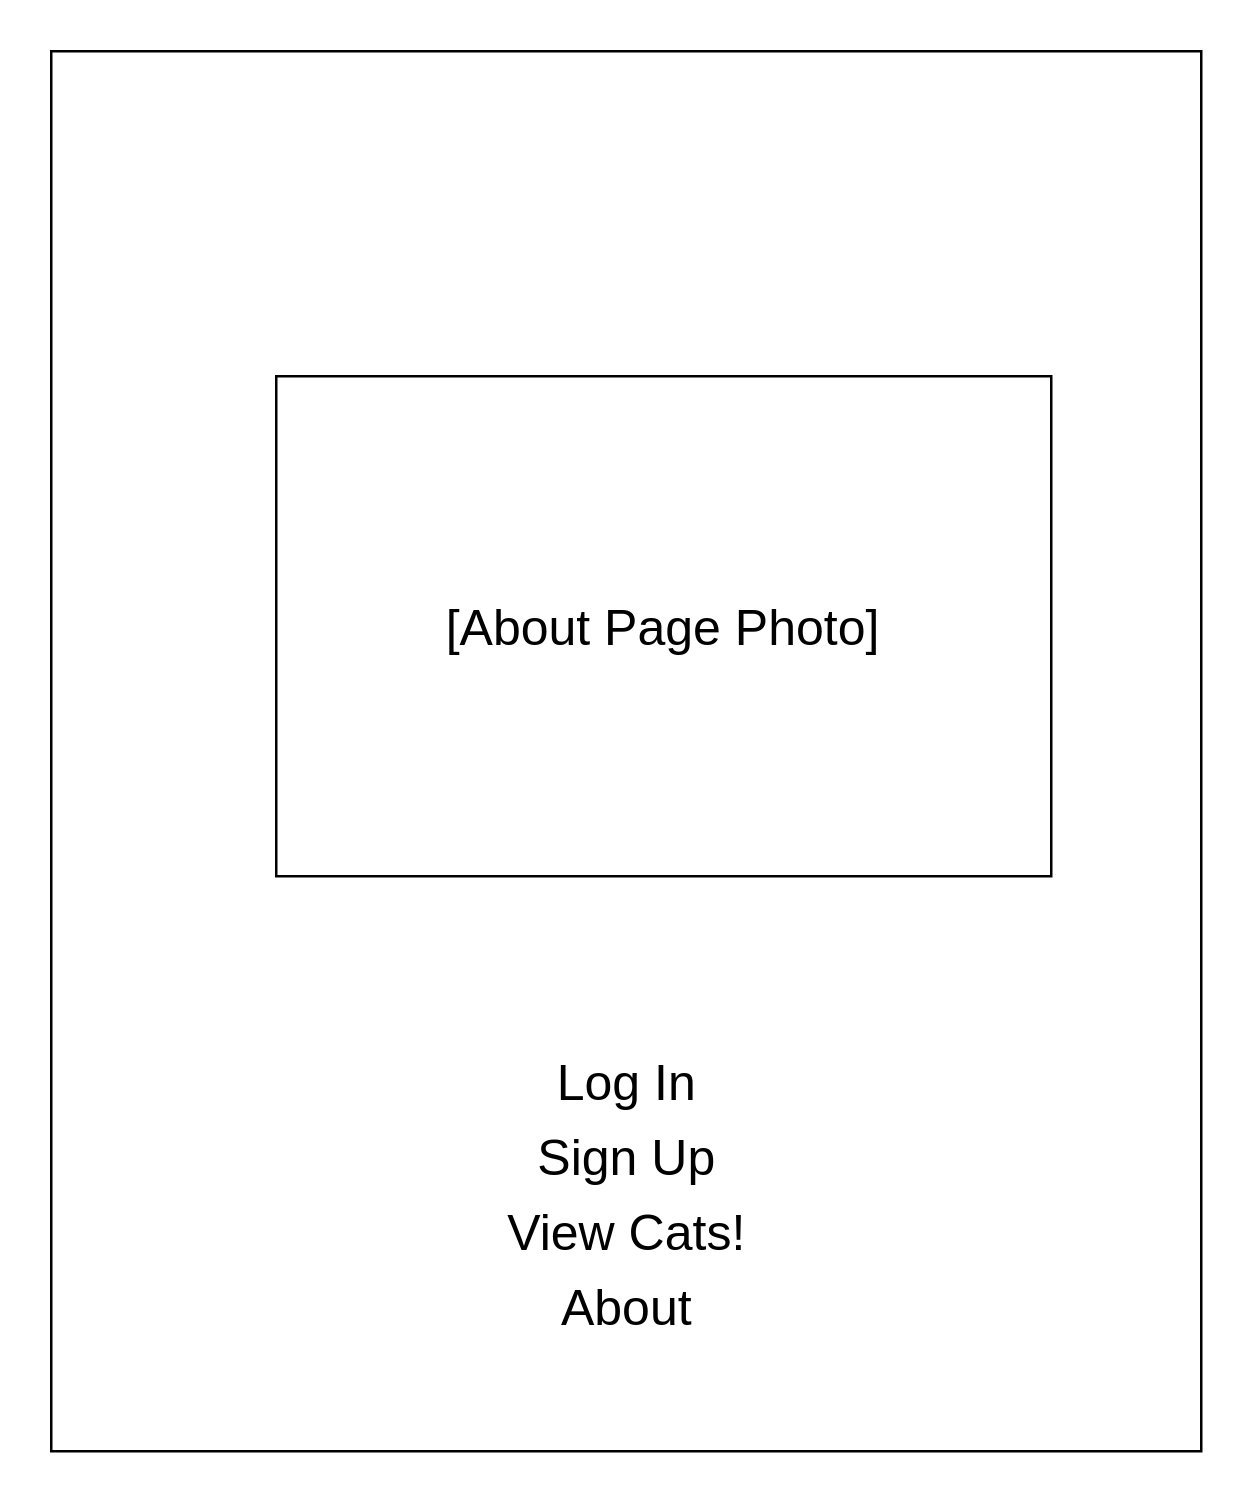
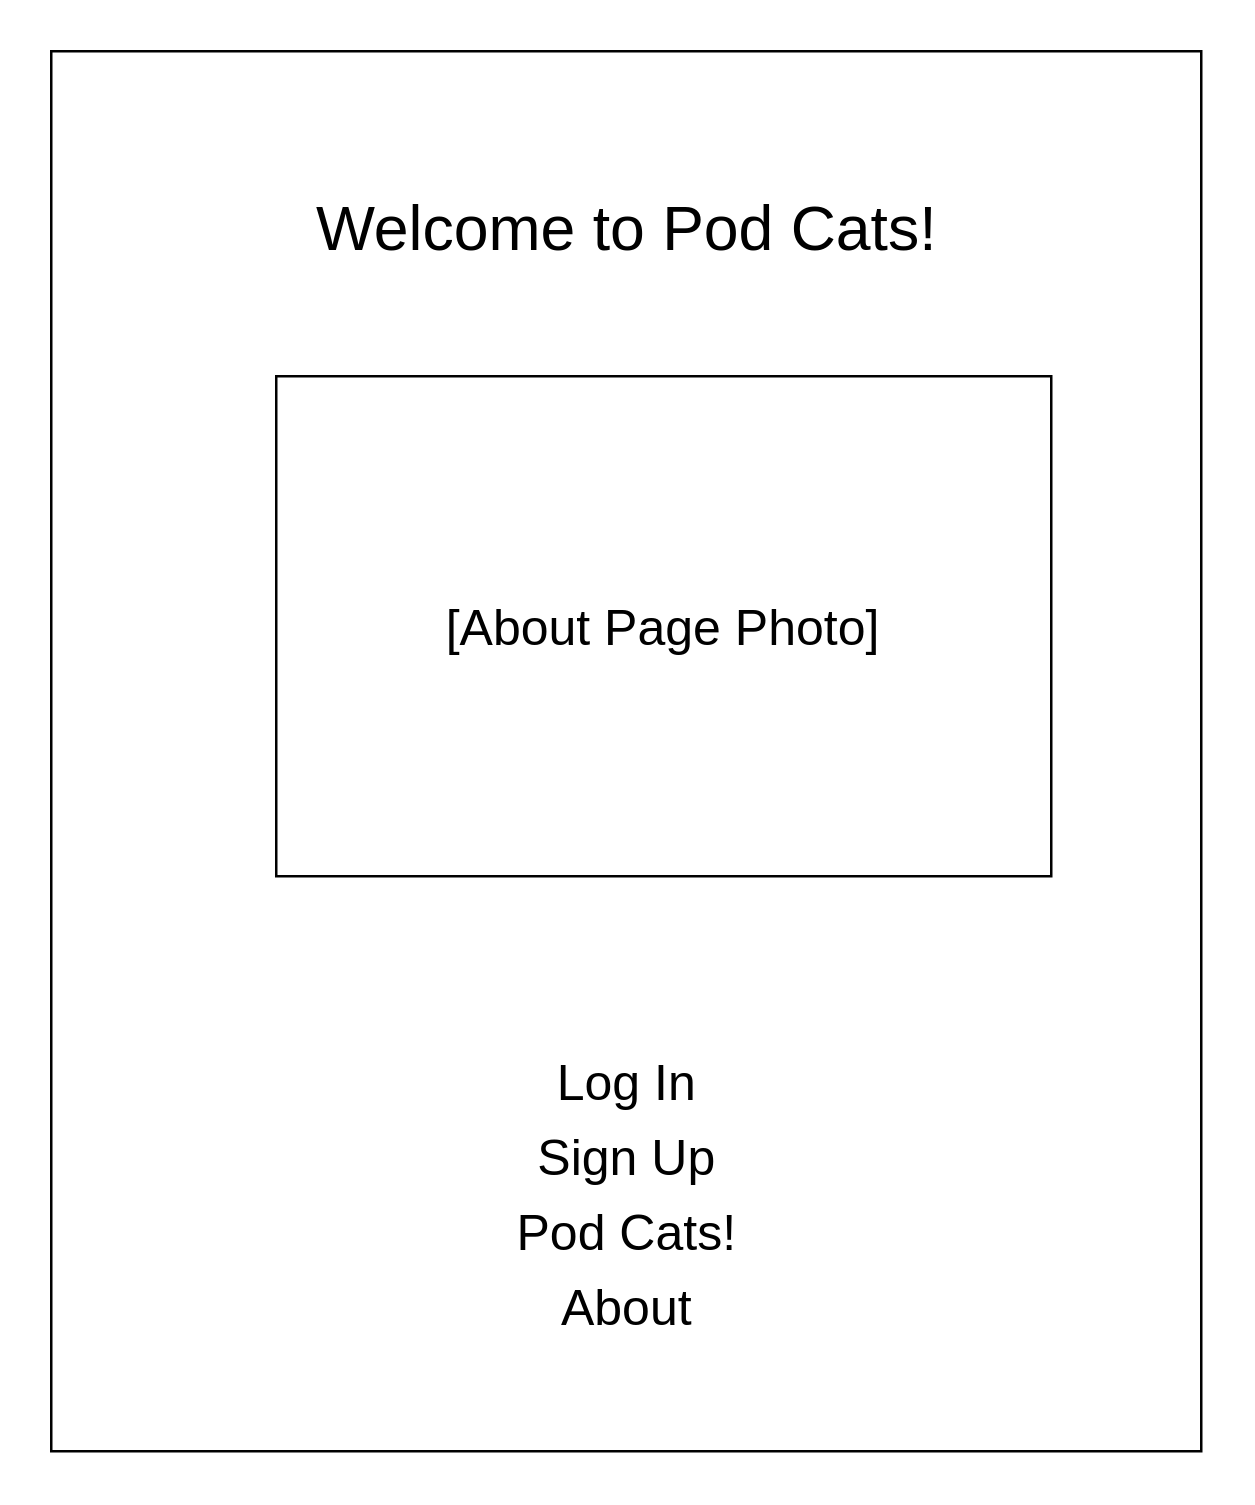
none -> (626, 226)
(628, 1189) -> (628, 1189)
